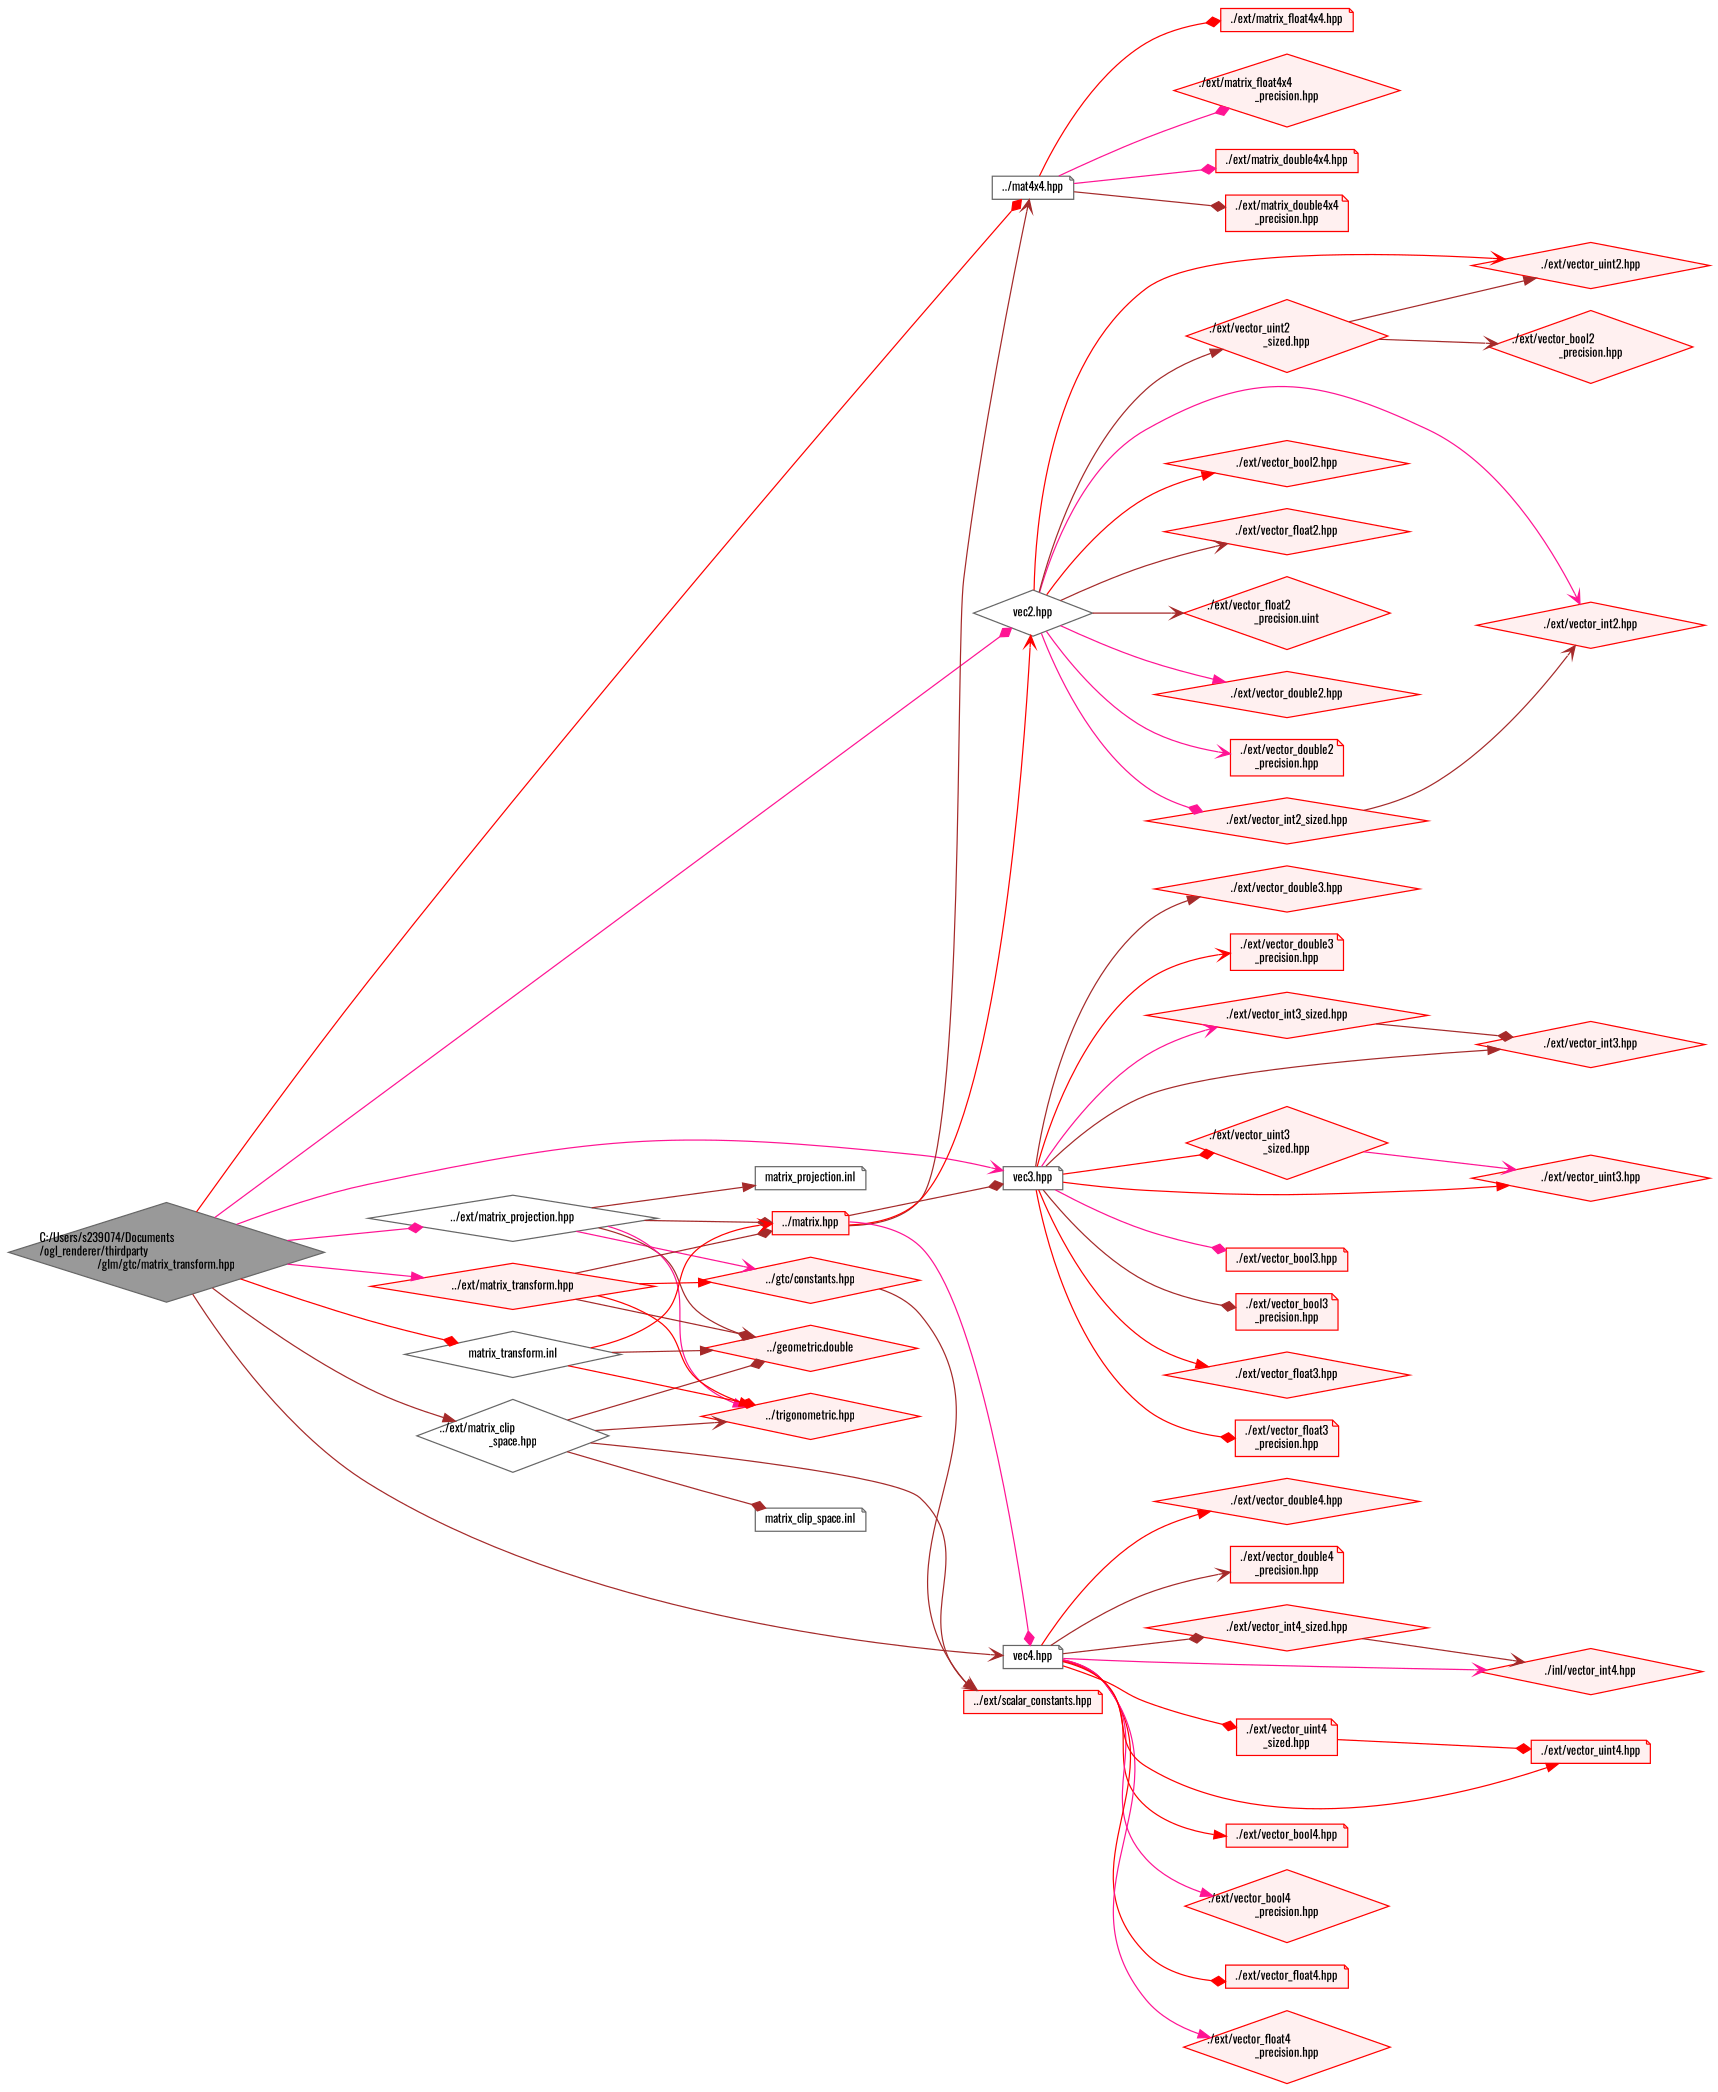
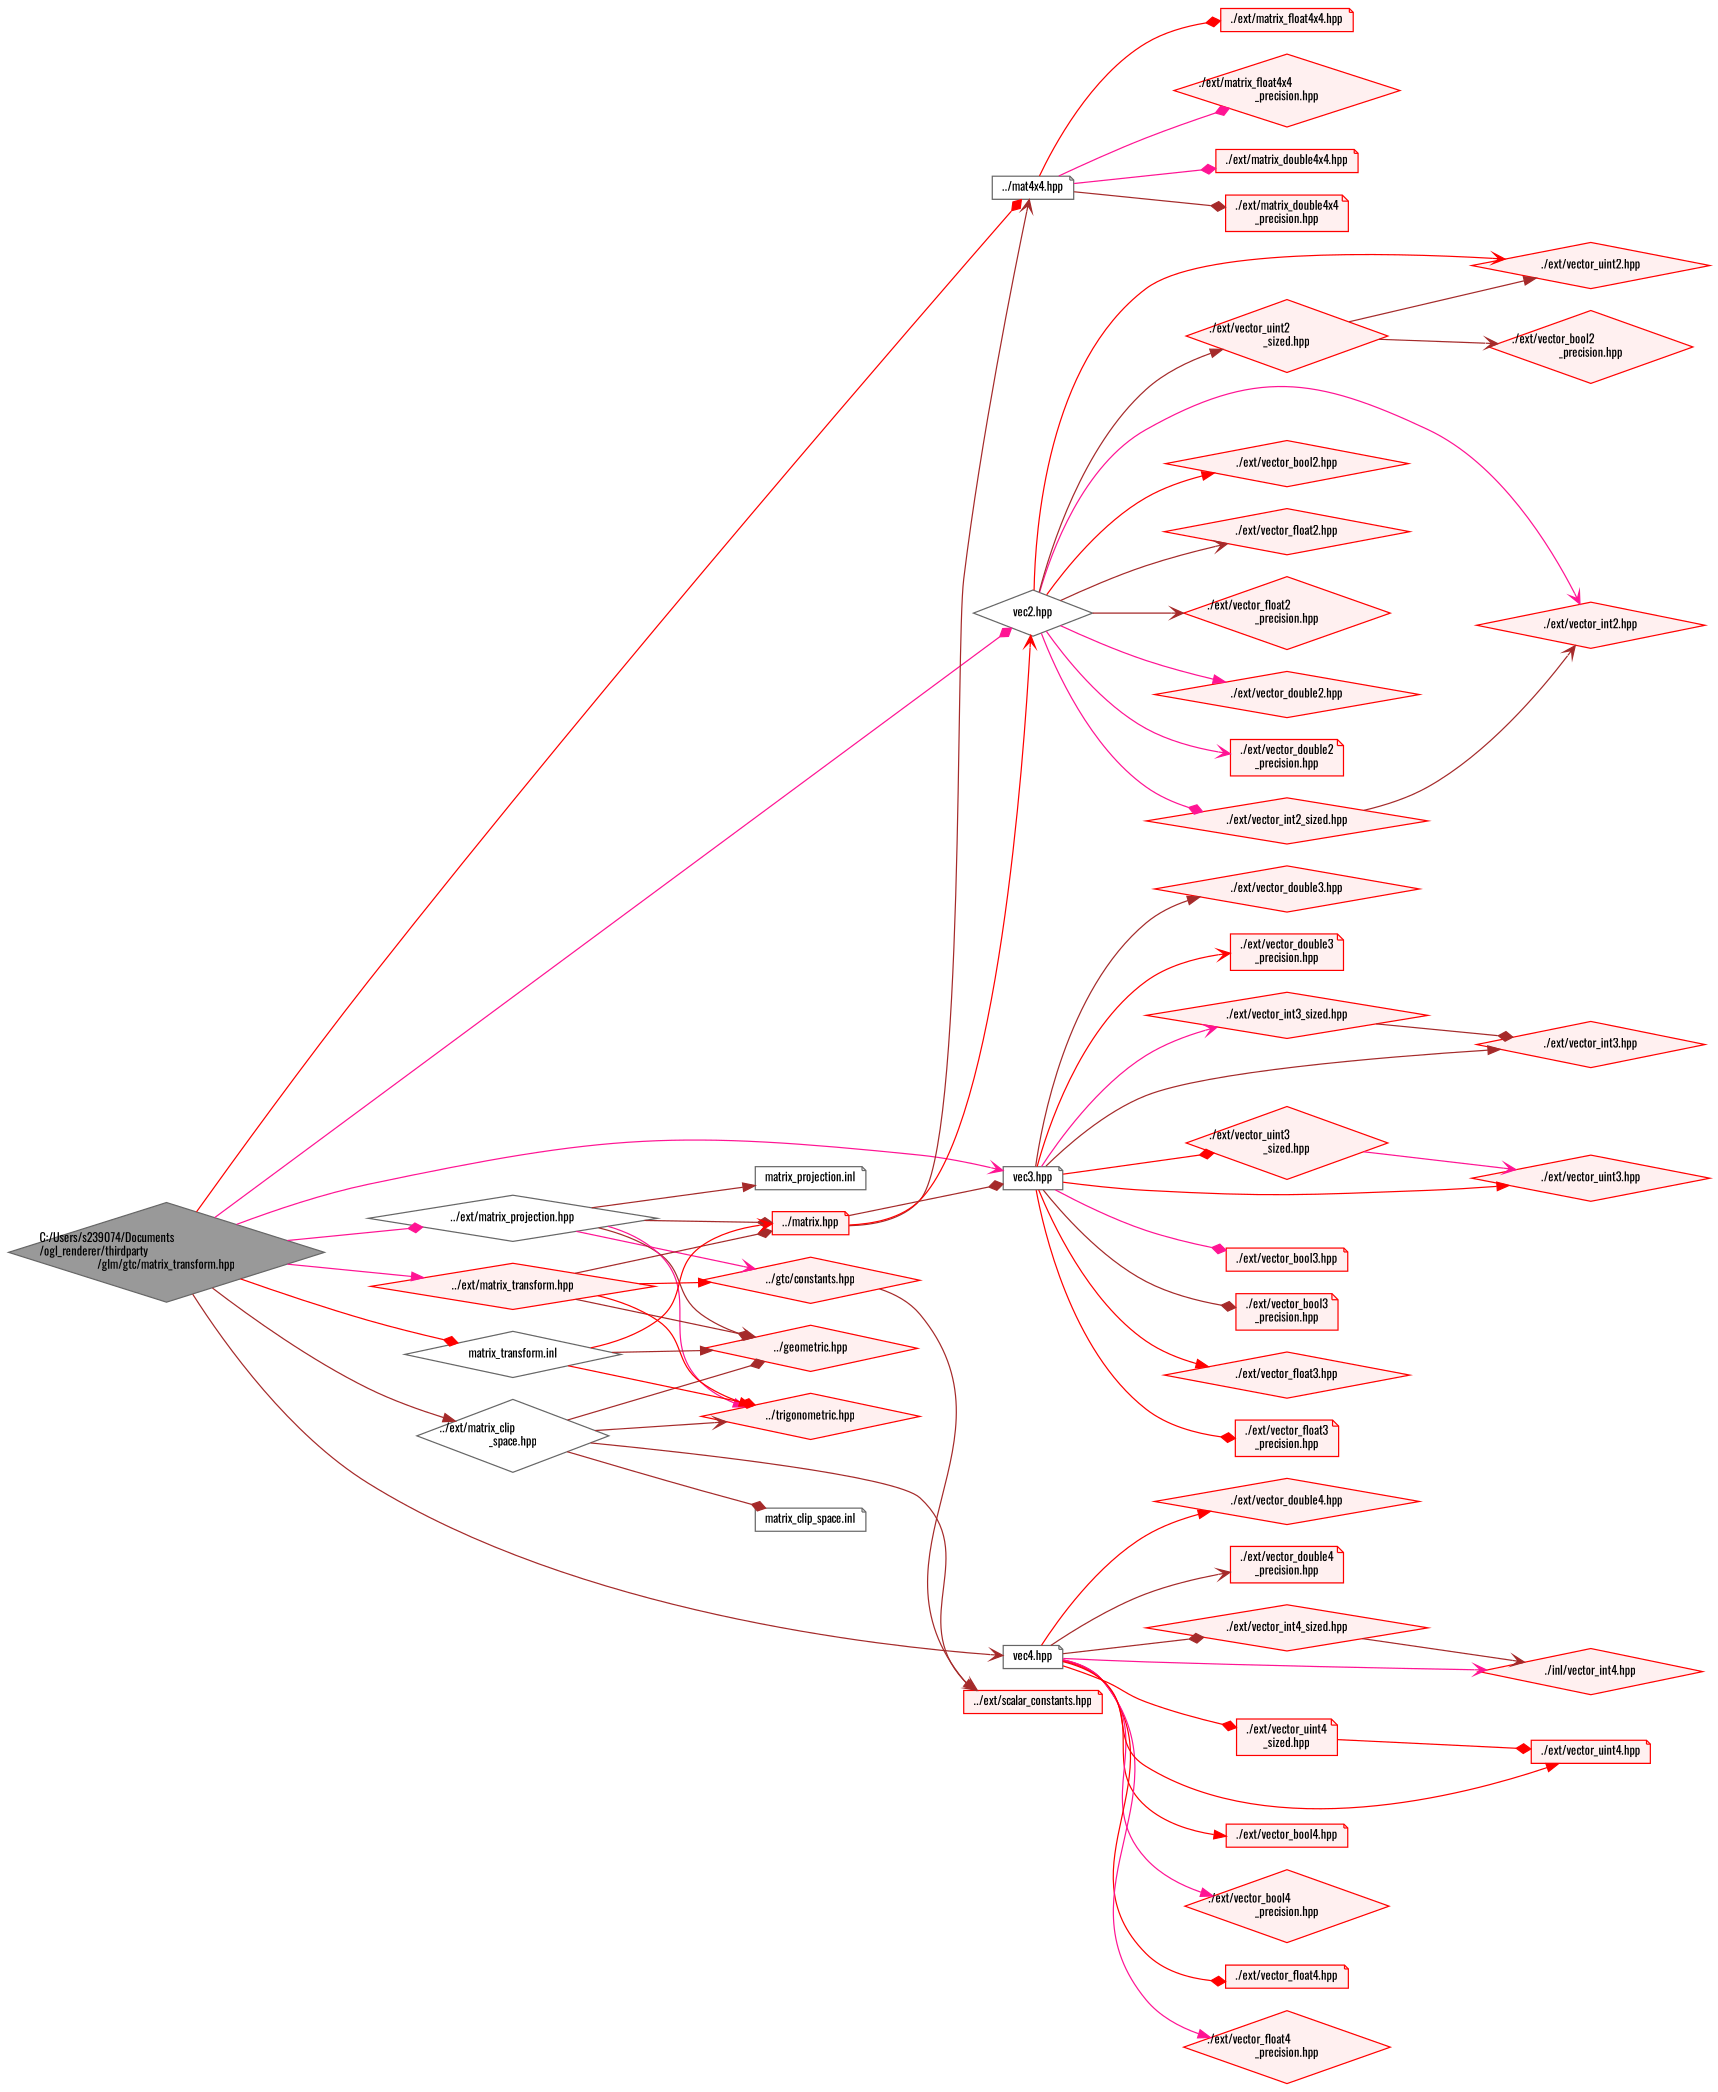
(1287, 613) -> (1287, 613)
(811, 1348) -> (811, 1348)
(983, 1396) -> none
